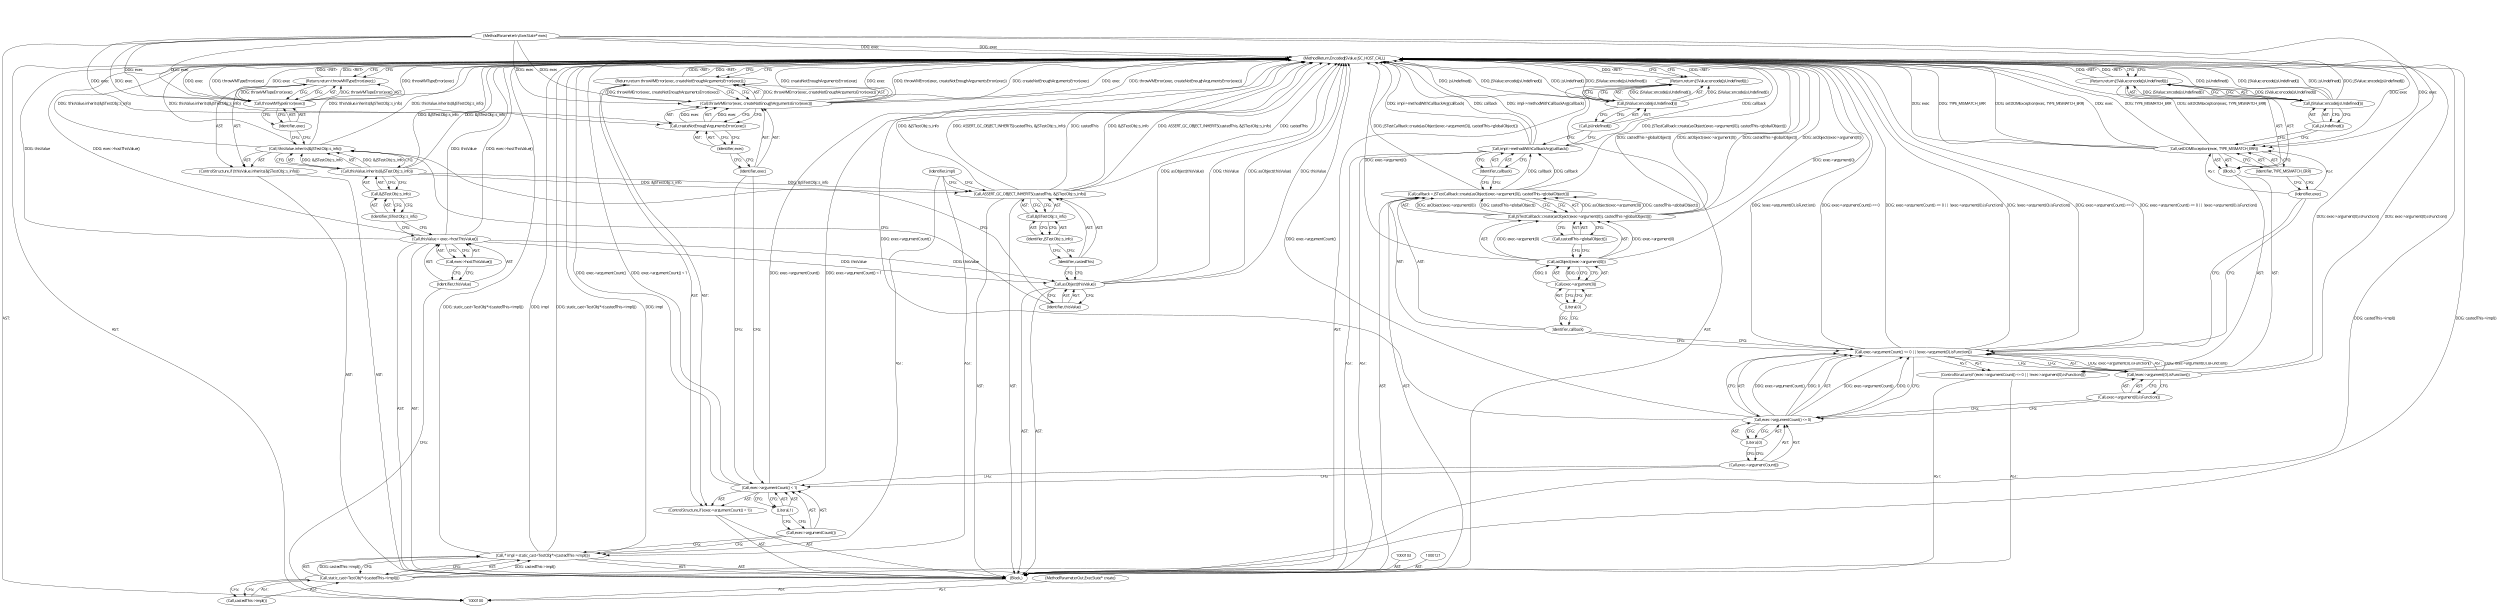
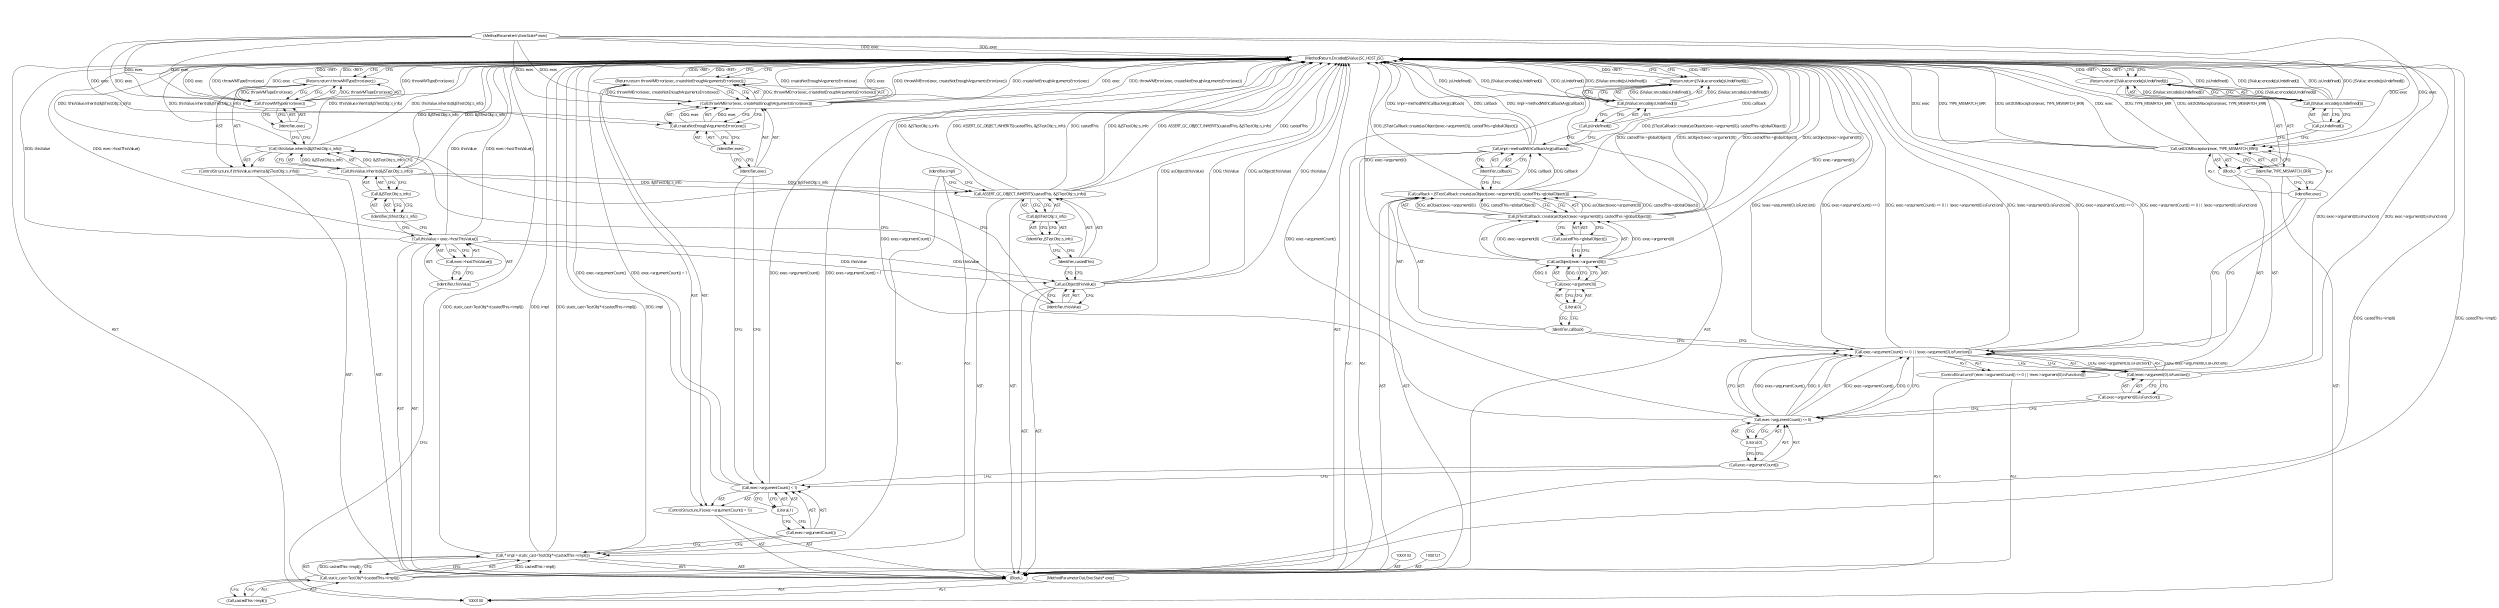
(1344, 59) -> (1344, 59)
(3, 311) -> (1622, 598)
(1080, 578) -> (1080, 578)
